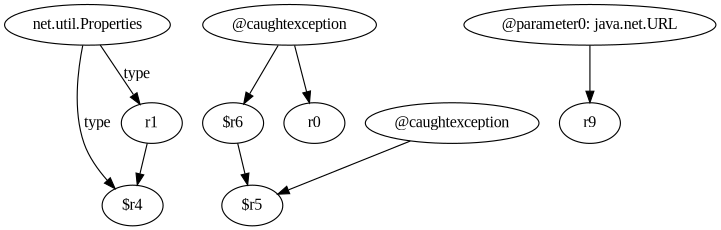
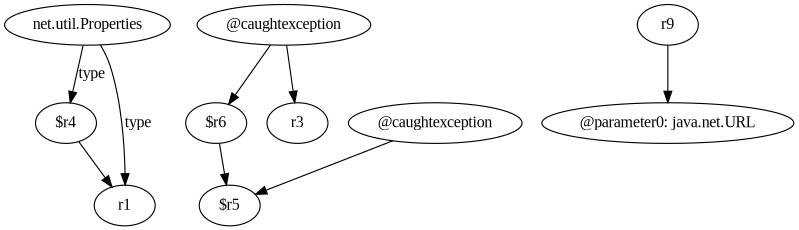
(590, 68) -> (668, 68)
(314, 123) -> (297, 123)
(144, 159) -> (92, 160)
